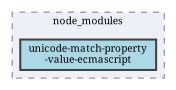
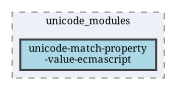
(88, 22) -> (88, 22)
